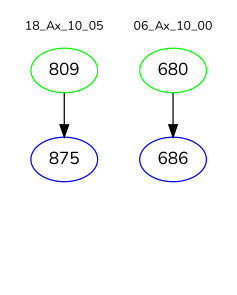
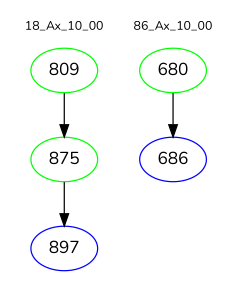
(64, 27) -> (64, 27)
(173, 27) -> (173, 27)
(64, 159) -> (64, 159)
none -> (64, 248)
